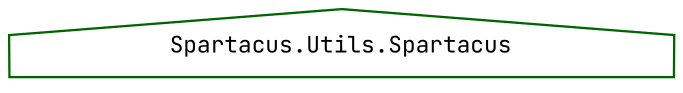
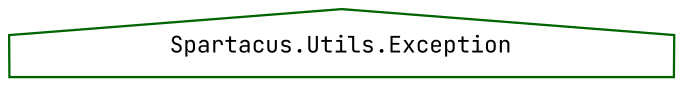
(342, 47) -> (342, 47)
